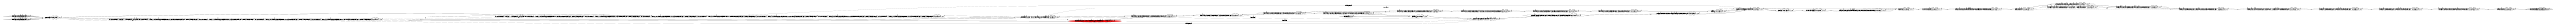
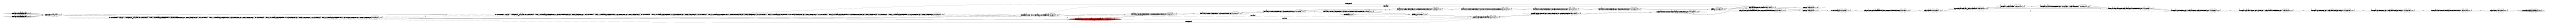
none -> (2013, 6)
(1816, 11) -> none
